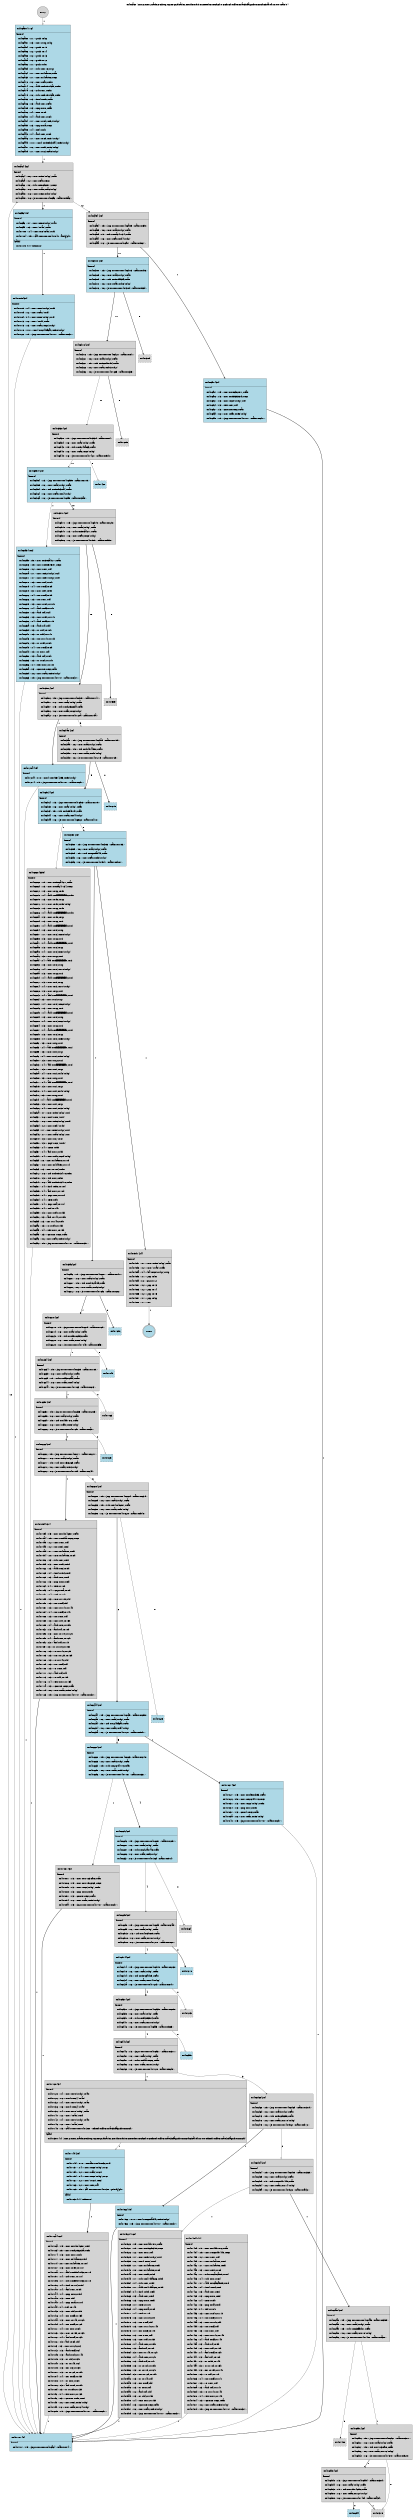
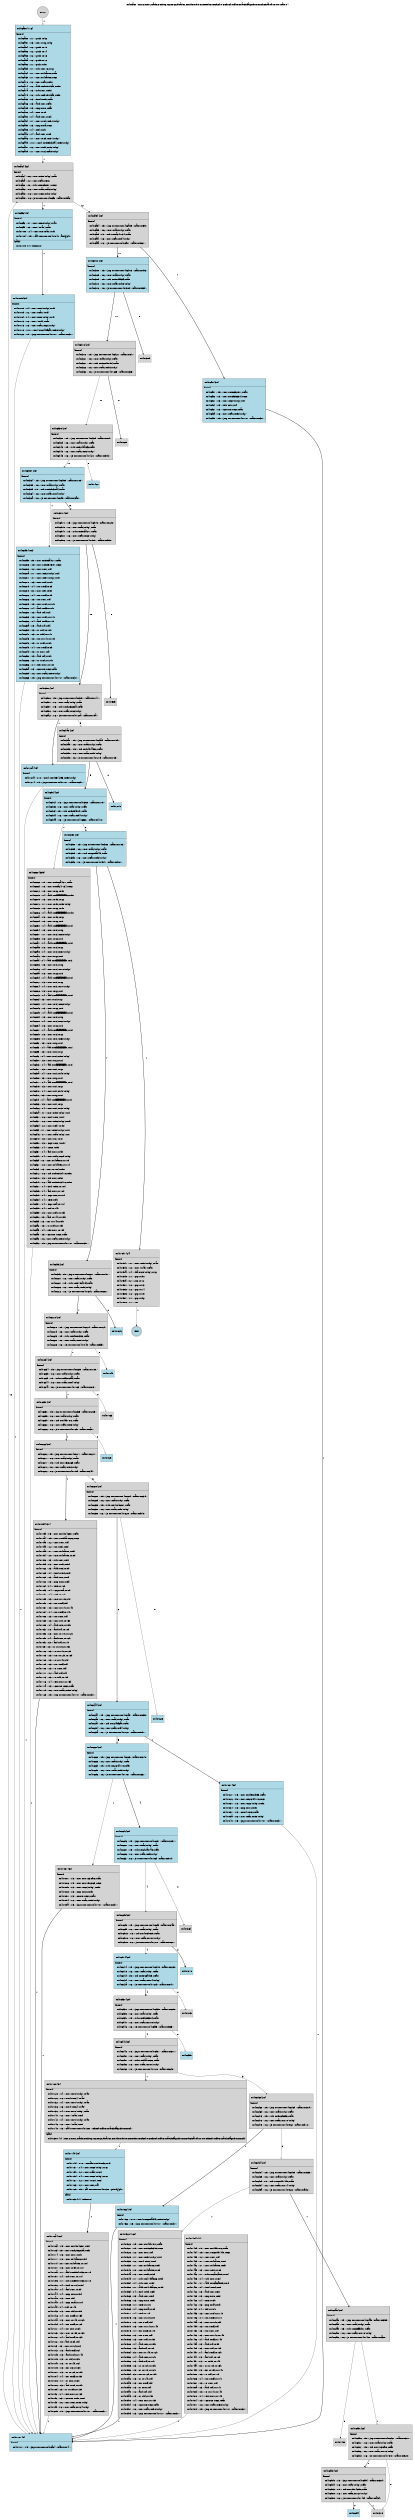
(149, 1331) -> (137, 1331)
